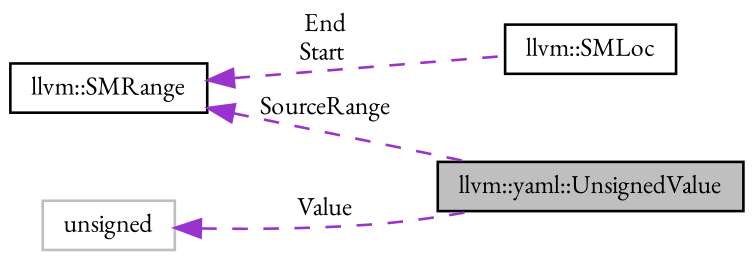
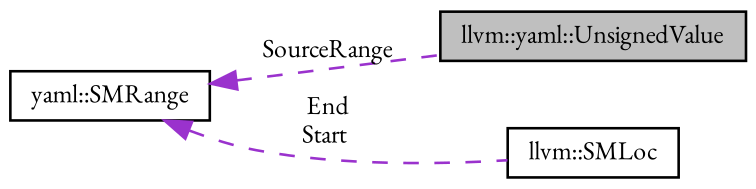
(109, 88) -> (110, 96)
(109, 225) -> none
